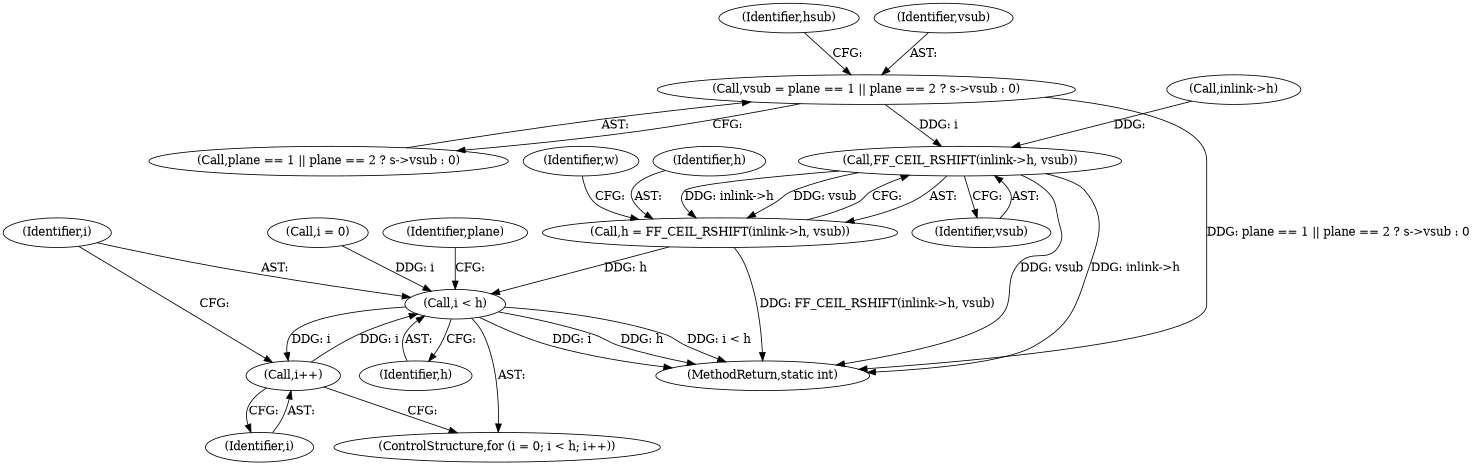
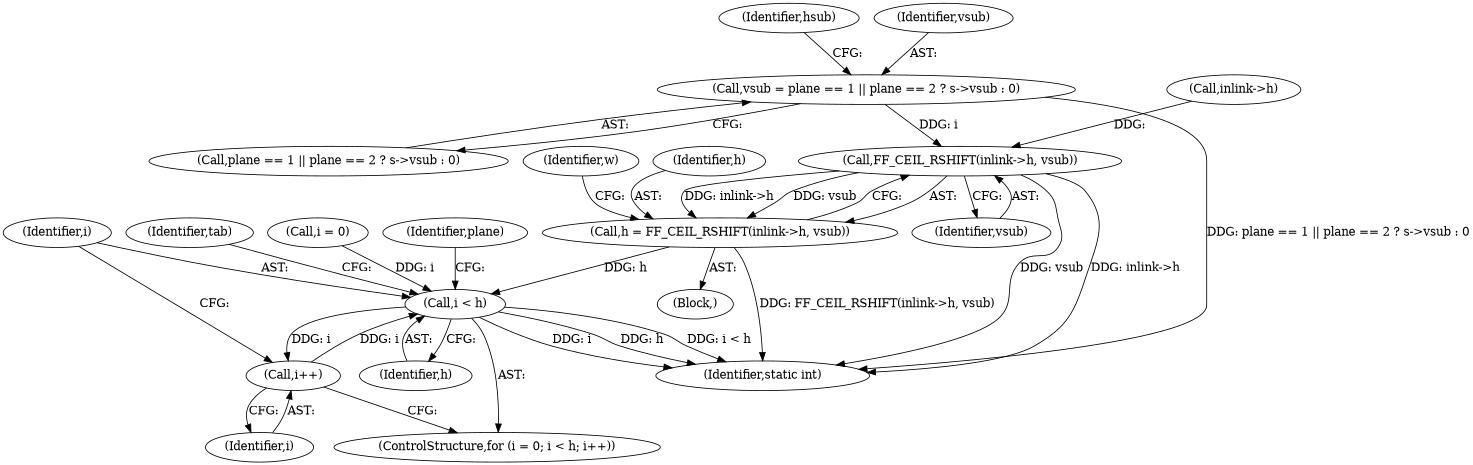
none -> (190, 233)
none -> (695, 304)
(763, 376) -> (763, 376)
